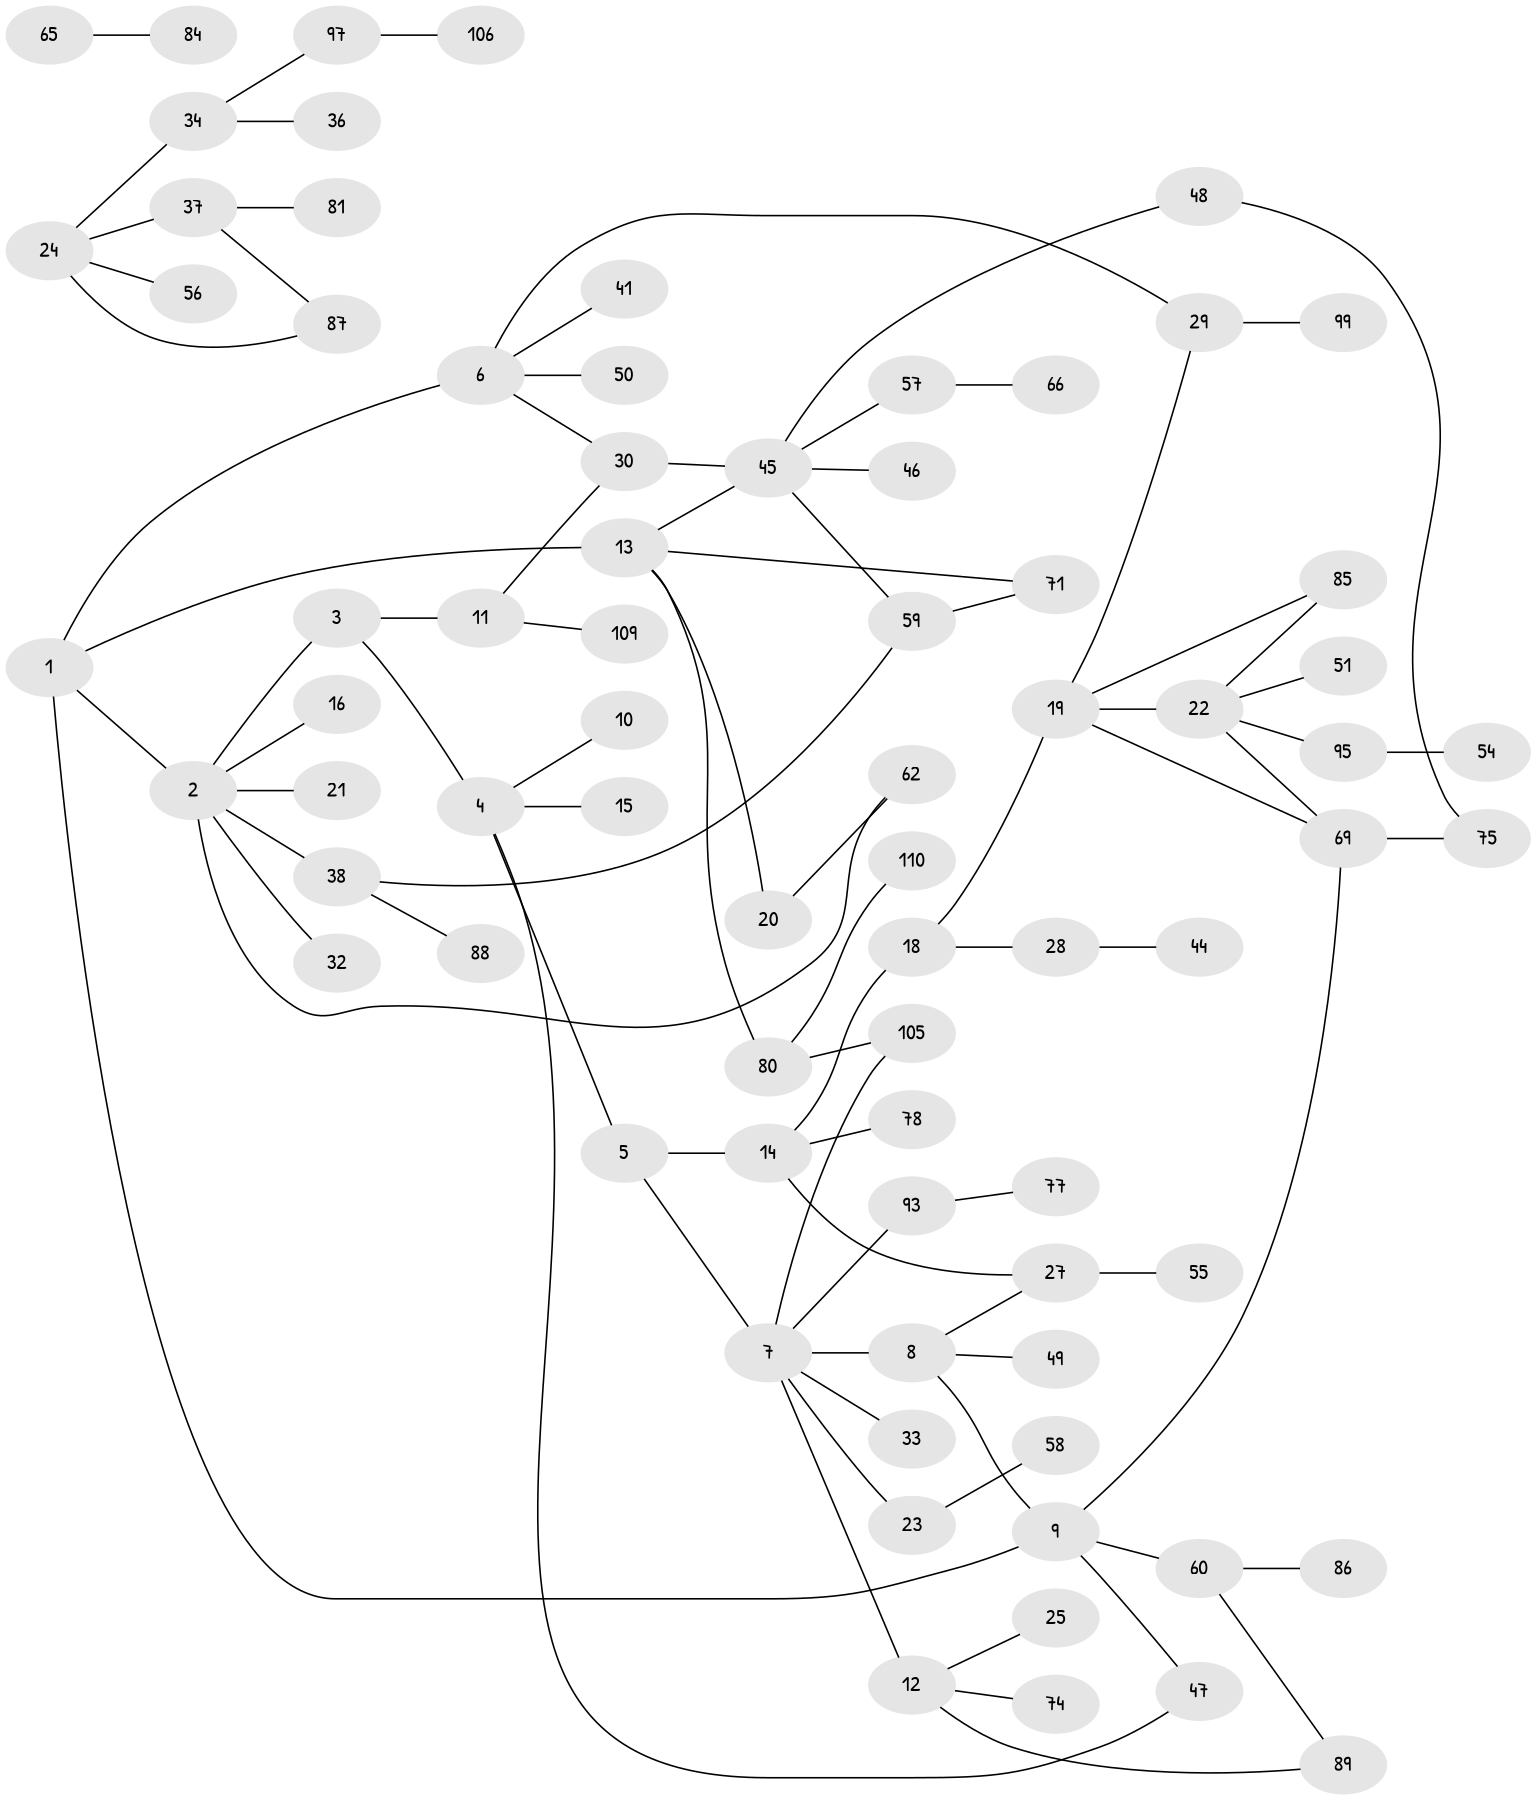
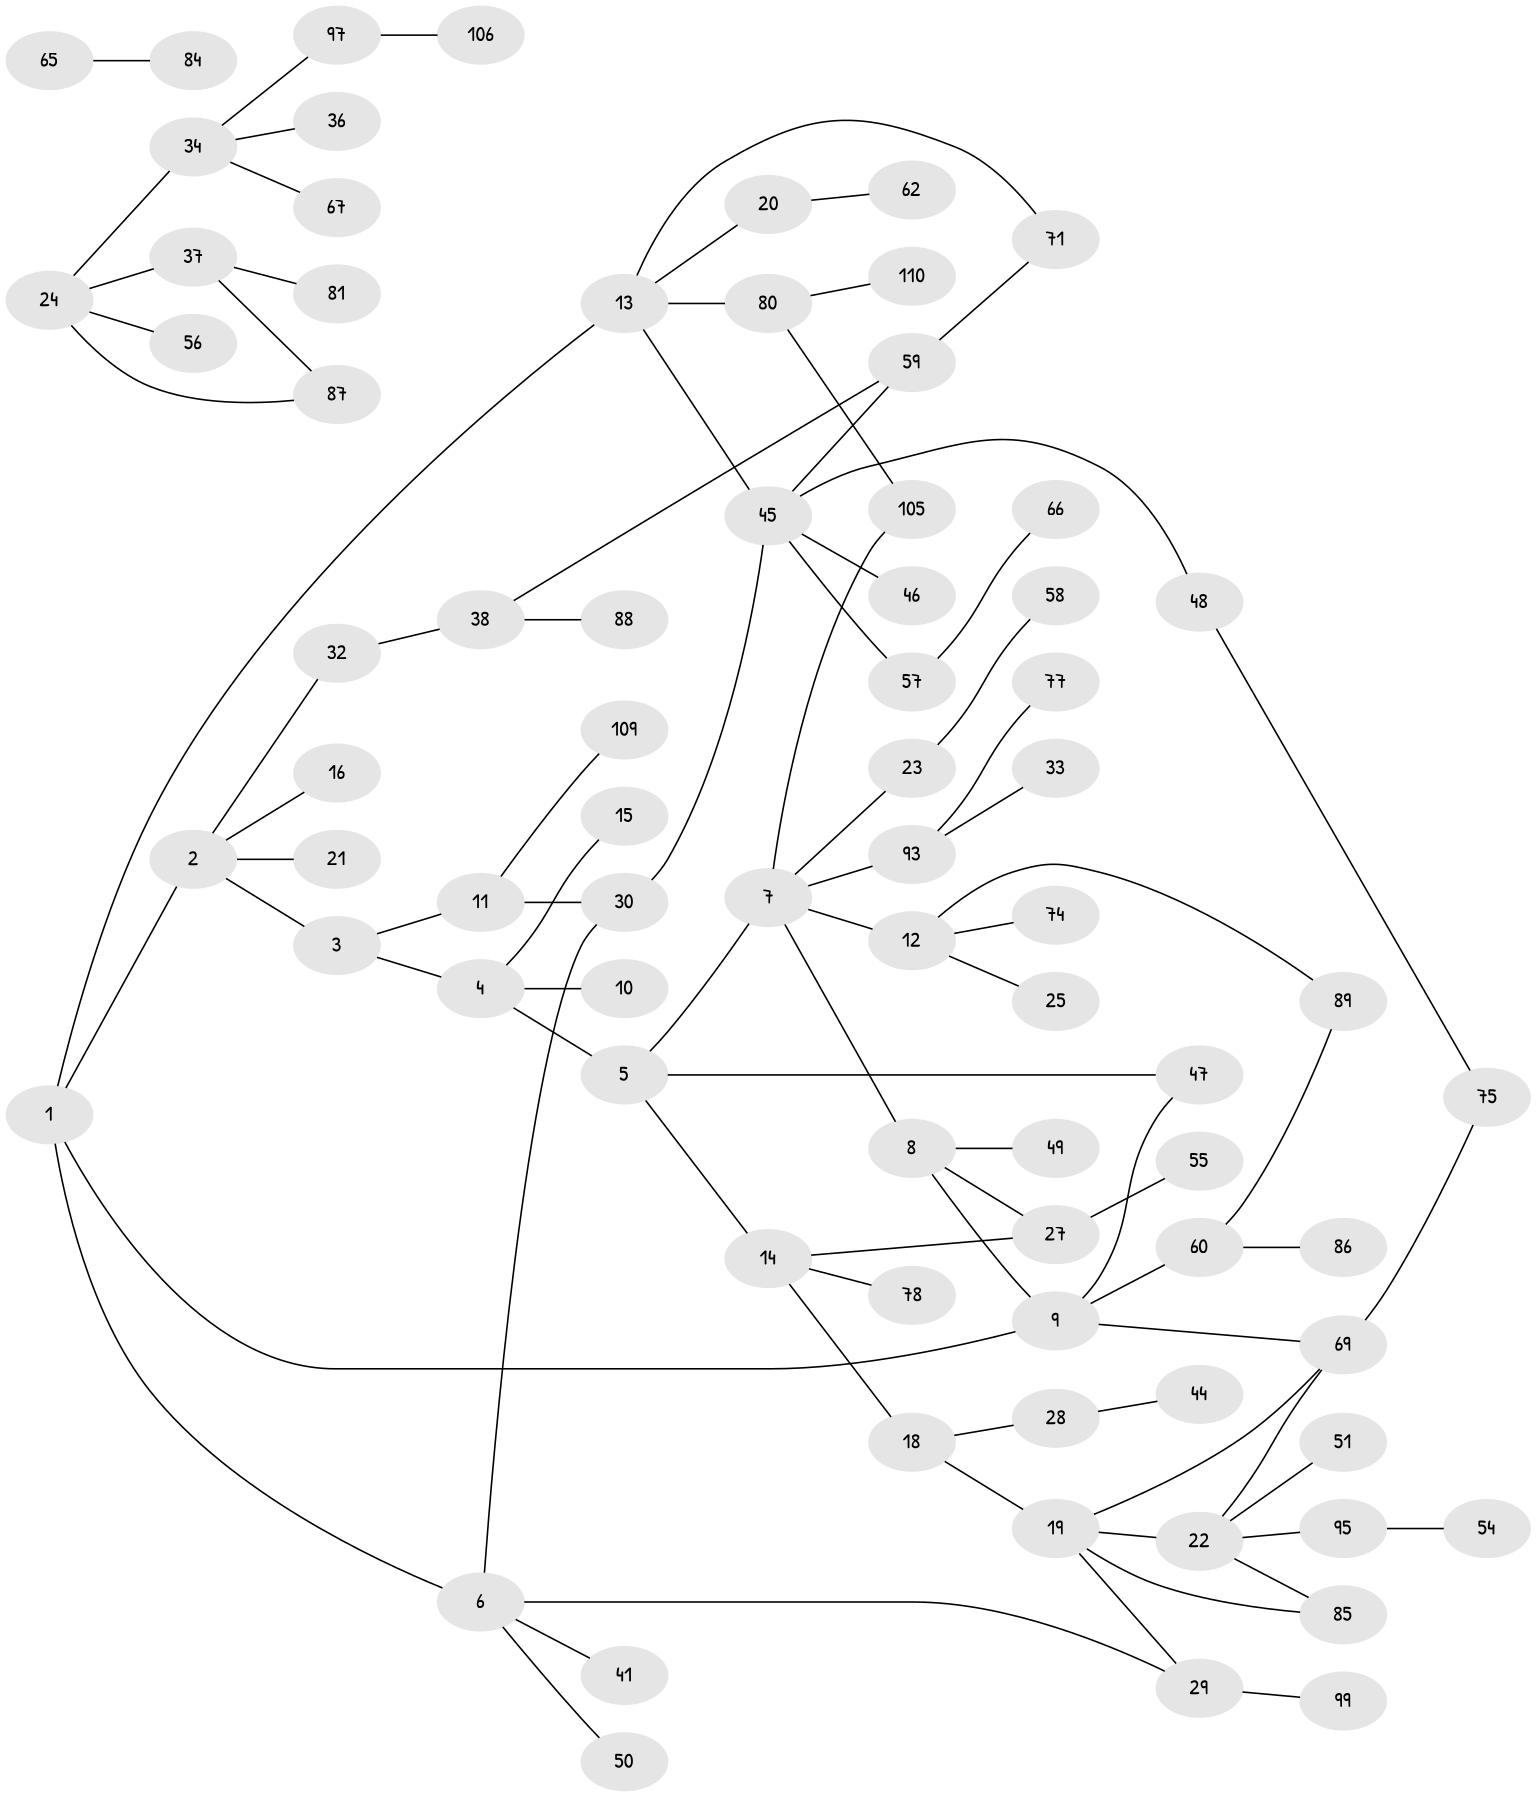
none -> (337, 208)
(265, 834) -> (409, 636)
(521, 1015) -> none
(840, 1396) -> (984, 811)
(543, 1578) -> (912, 1075)
